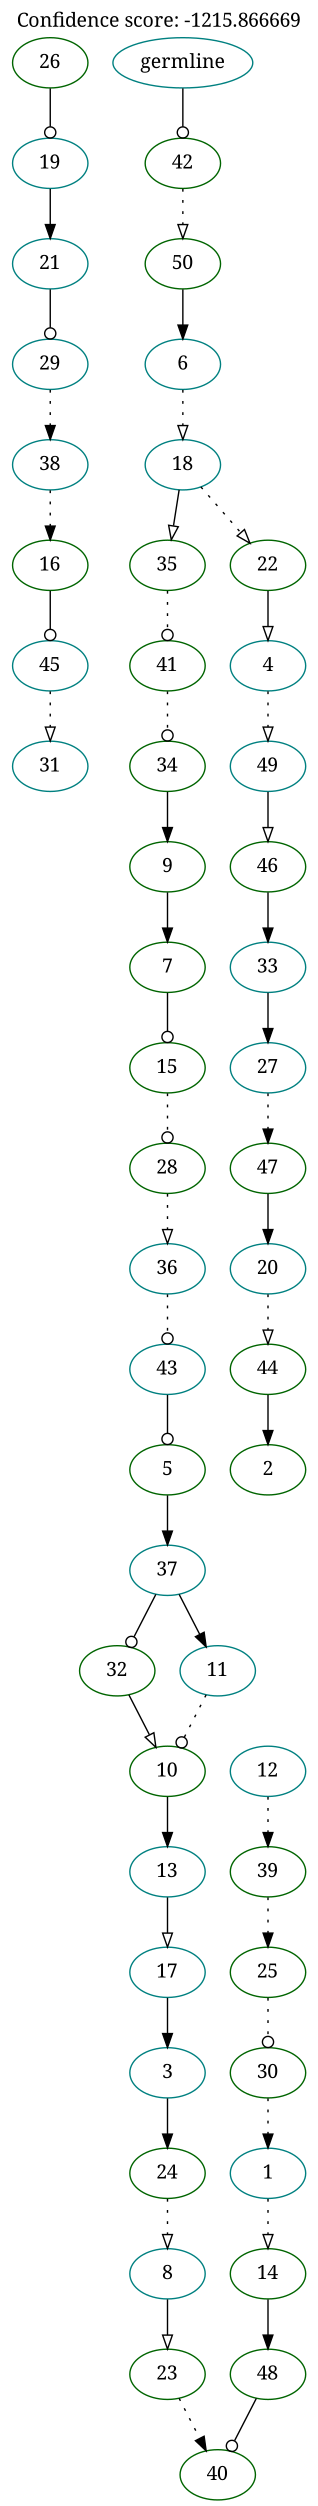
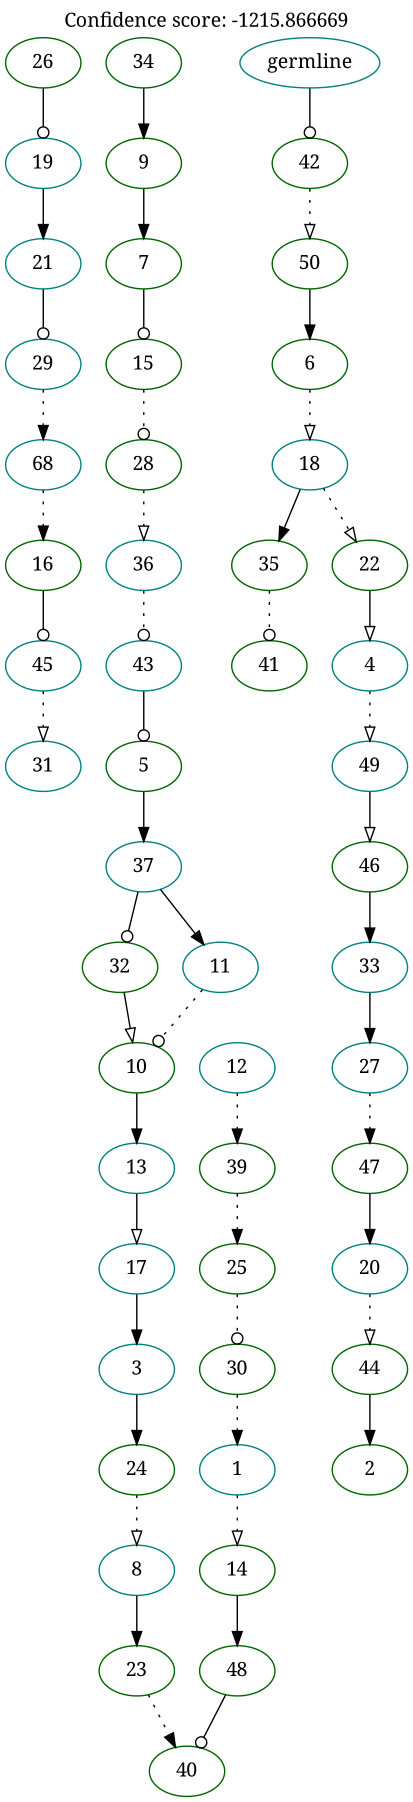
(183, 364) -> (310, 364)
(50, 465) -> (43, 465)
(176, 508) -> (292, 509)
(168, 711) -> none
(168, 2317) -> (137, 1614)
